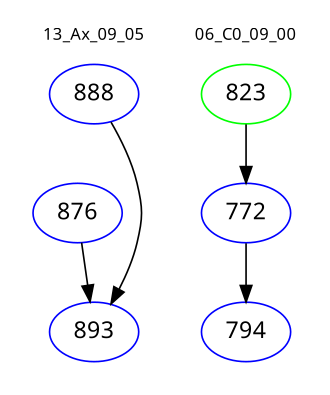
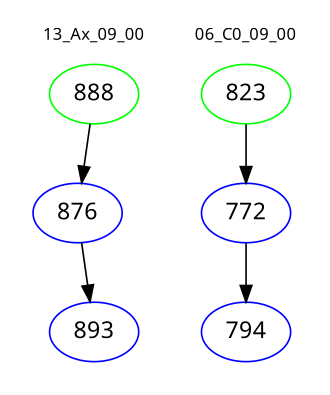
(94, 36) -> (94, 36)
(94, 94) -> (94, 94)
(141, 205) -> (87, 145)
